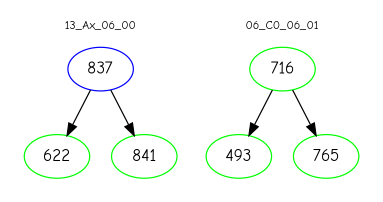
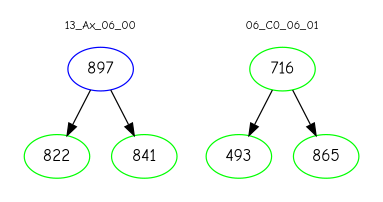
(101, 69) -> (101, 69)
(57, 156) -> (57, 156)
(326, 156) -> (326, 156)
